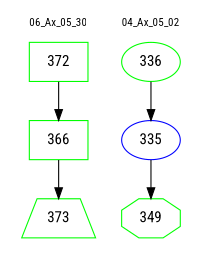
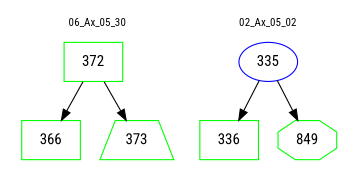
(151, 23) -> (268, 23)
(151, 62) -> (229, 140)
(151, 96) -> (252, 96)
(59, 174) -> (112, 96)
(151, 218) -> (307, 140)
